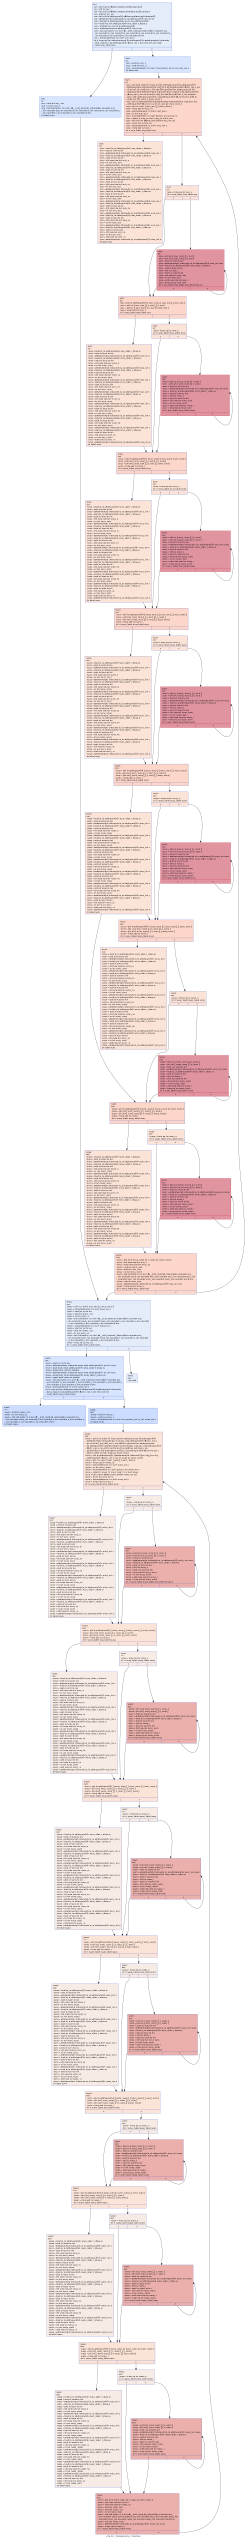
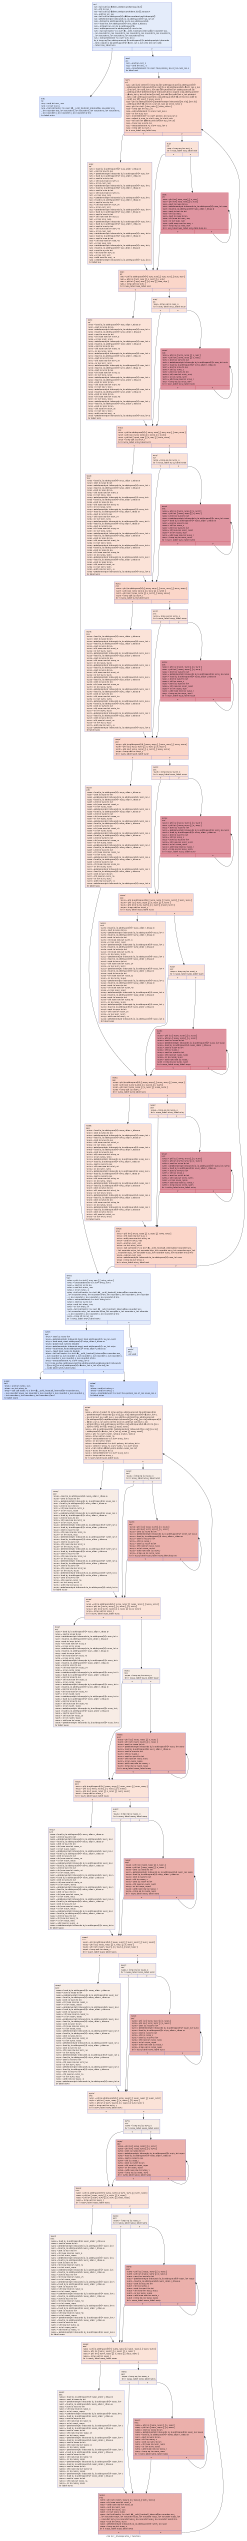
none -> (145, 266)
(113, 1776) -> none
